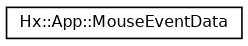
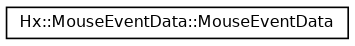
(124, 23) -> (177, 23)
